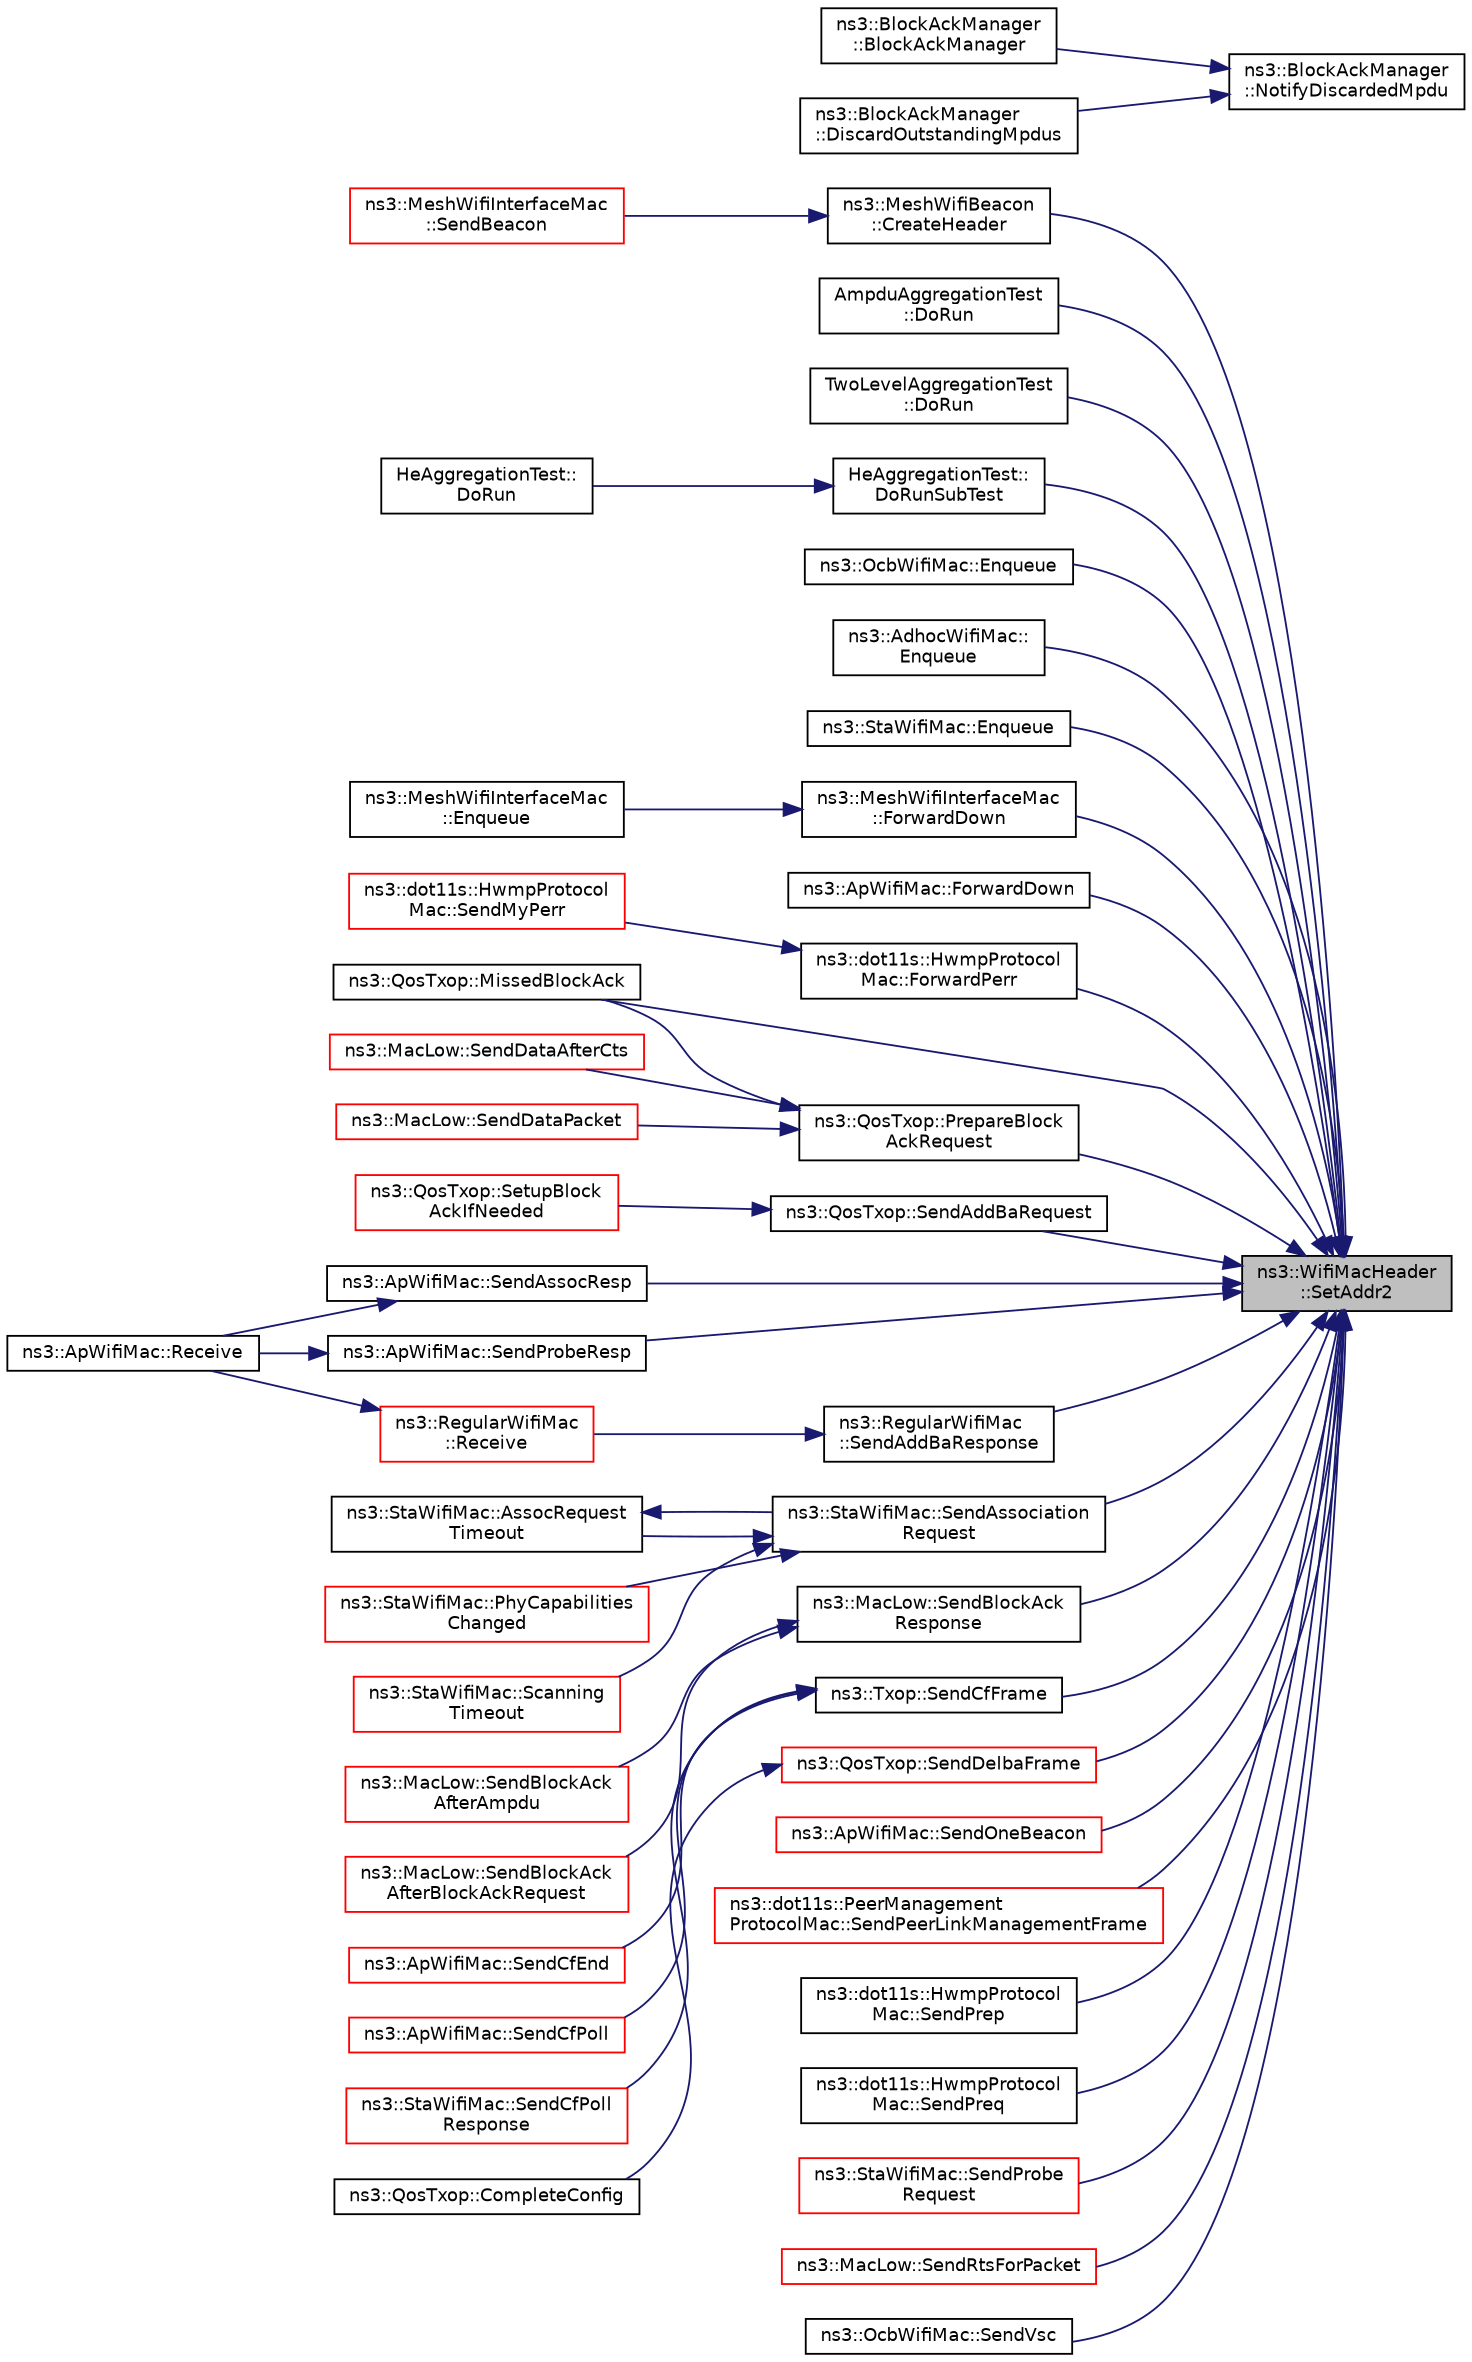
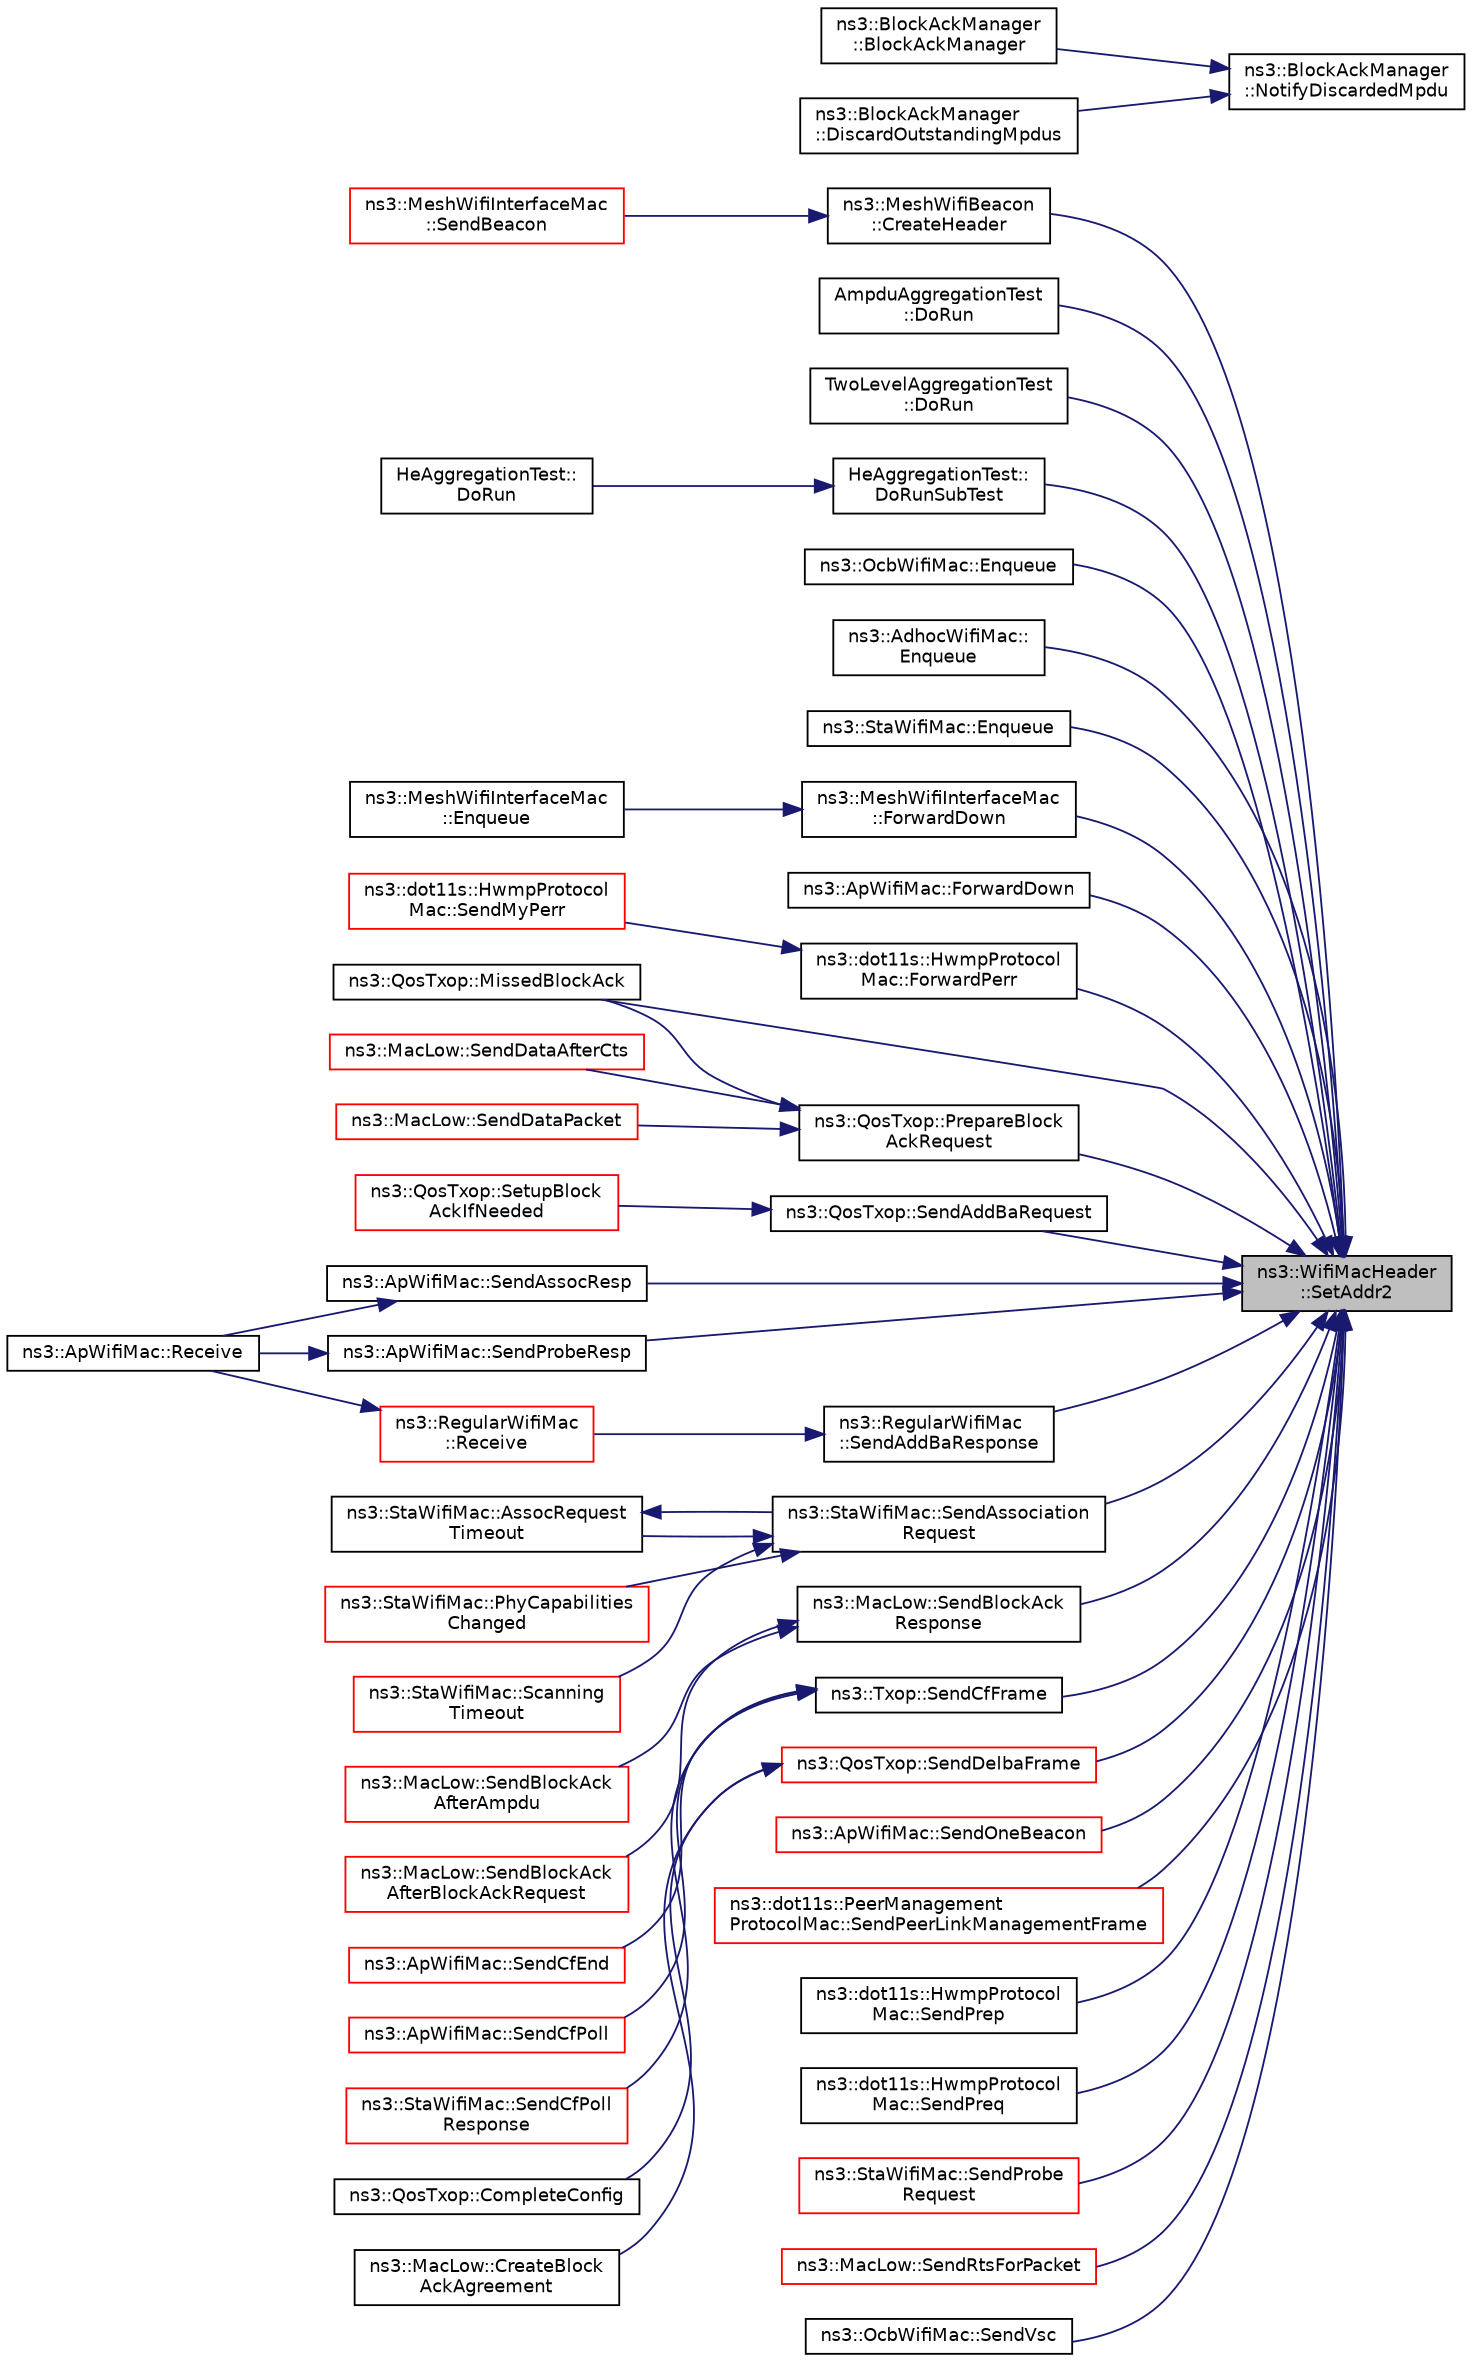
none -> (487, 2278)
